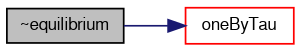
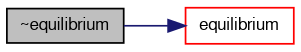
(240, 26) -> (240, 26)
